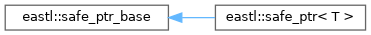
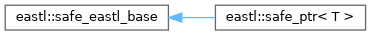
(87, 18) -> (87, 18)
